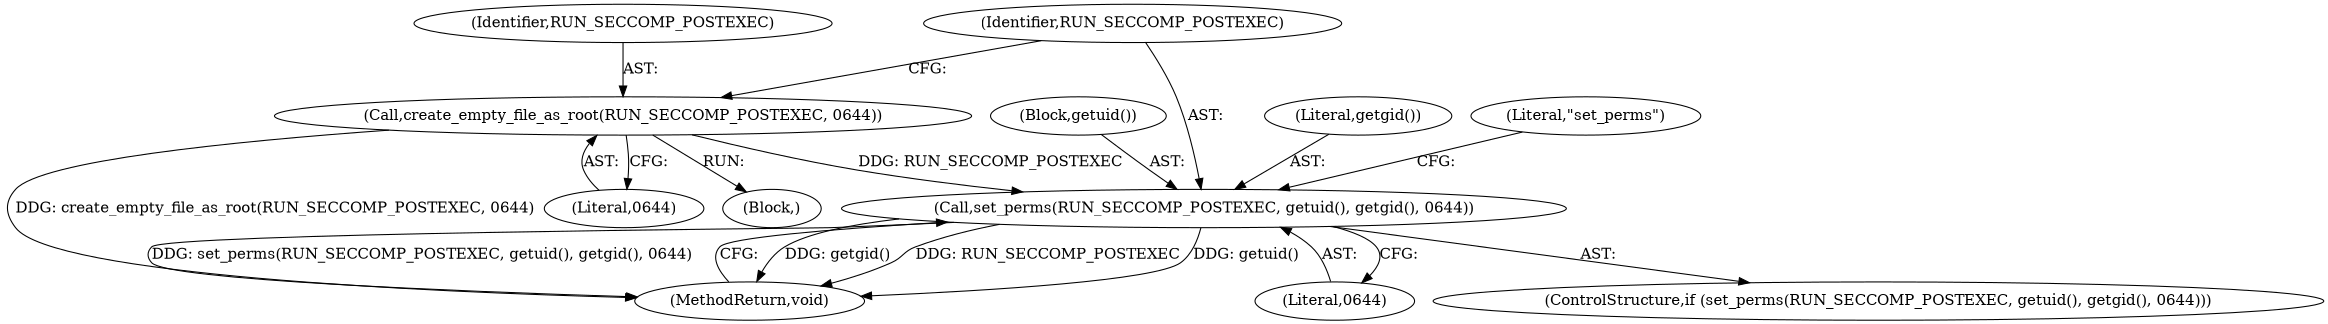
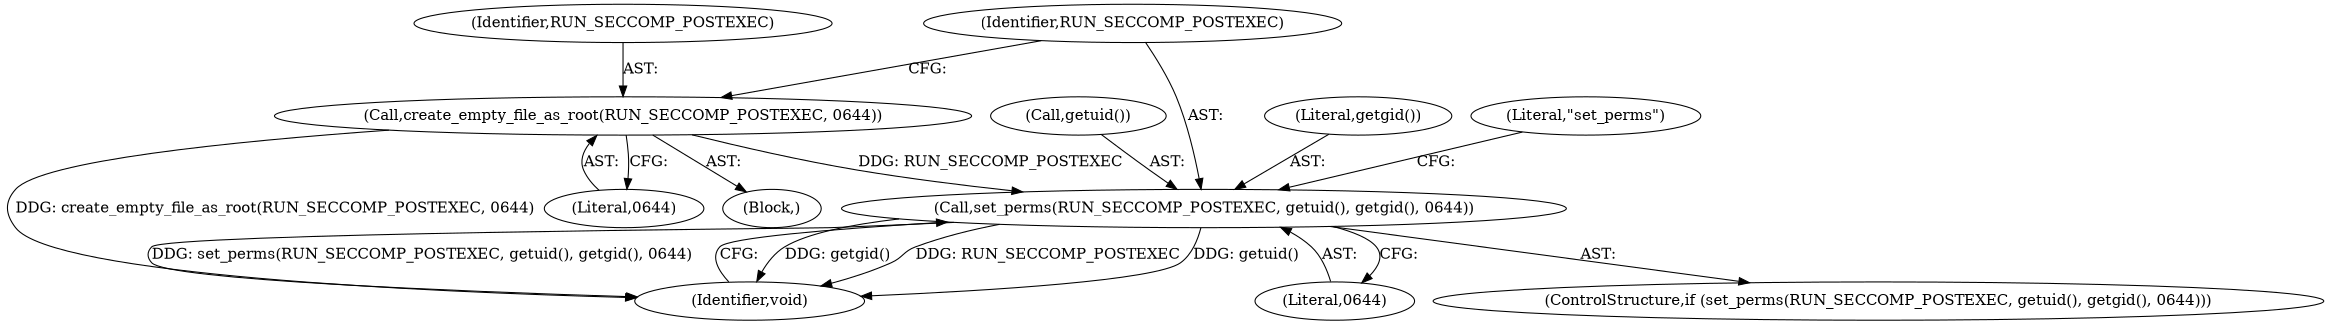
(1078, 116) -> (1078, 116)
(726, 162) -> (726, 162)
(750, 301) -> (750, 301)
